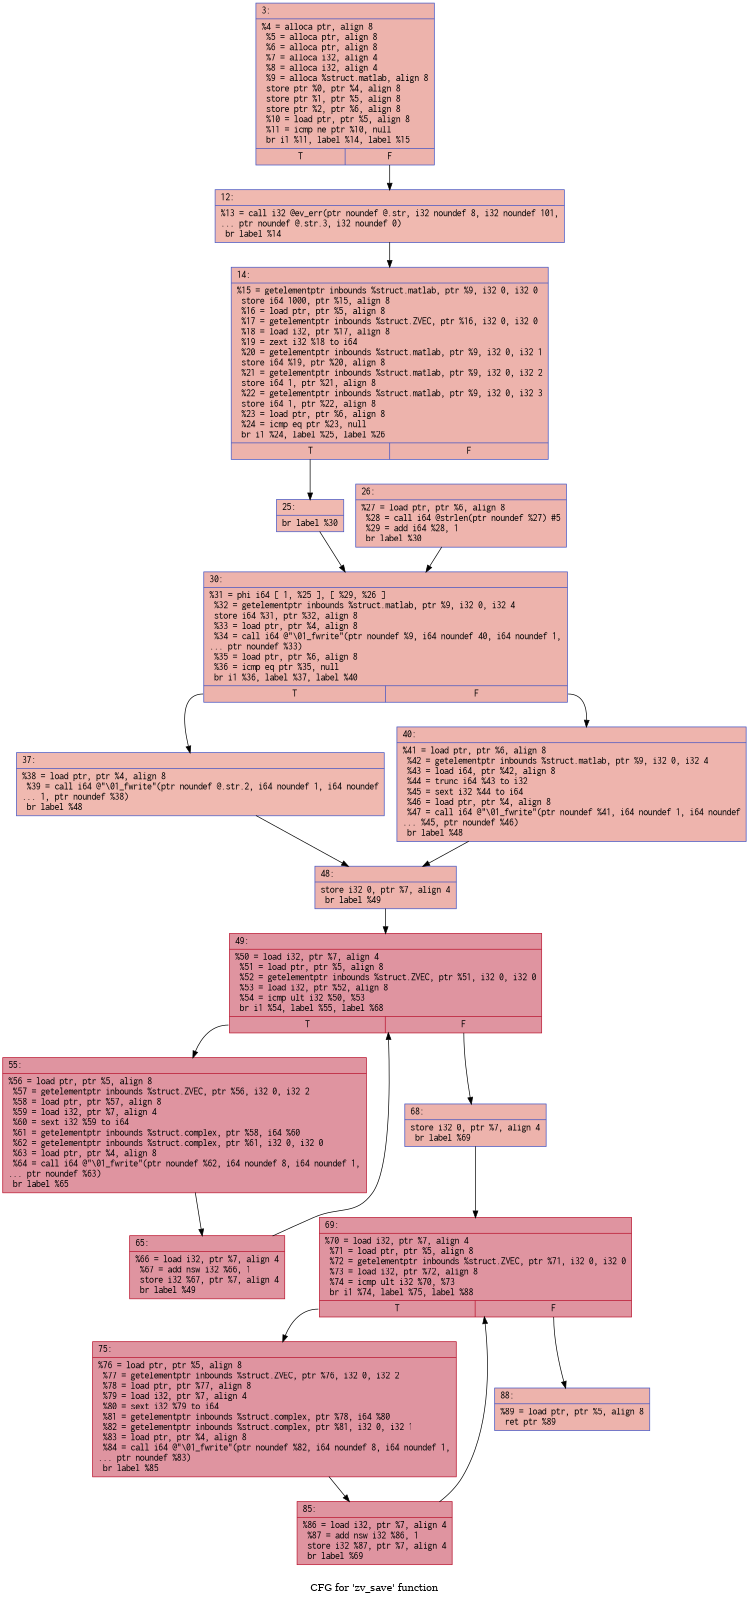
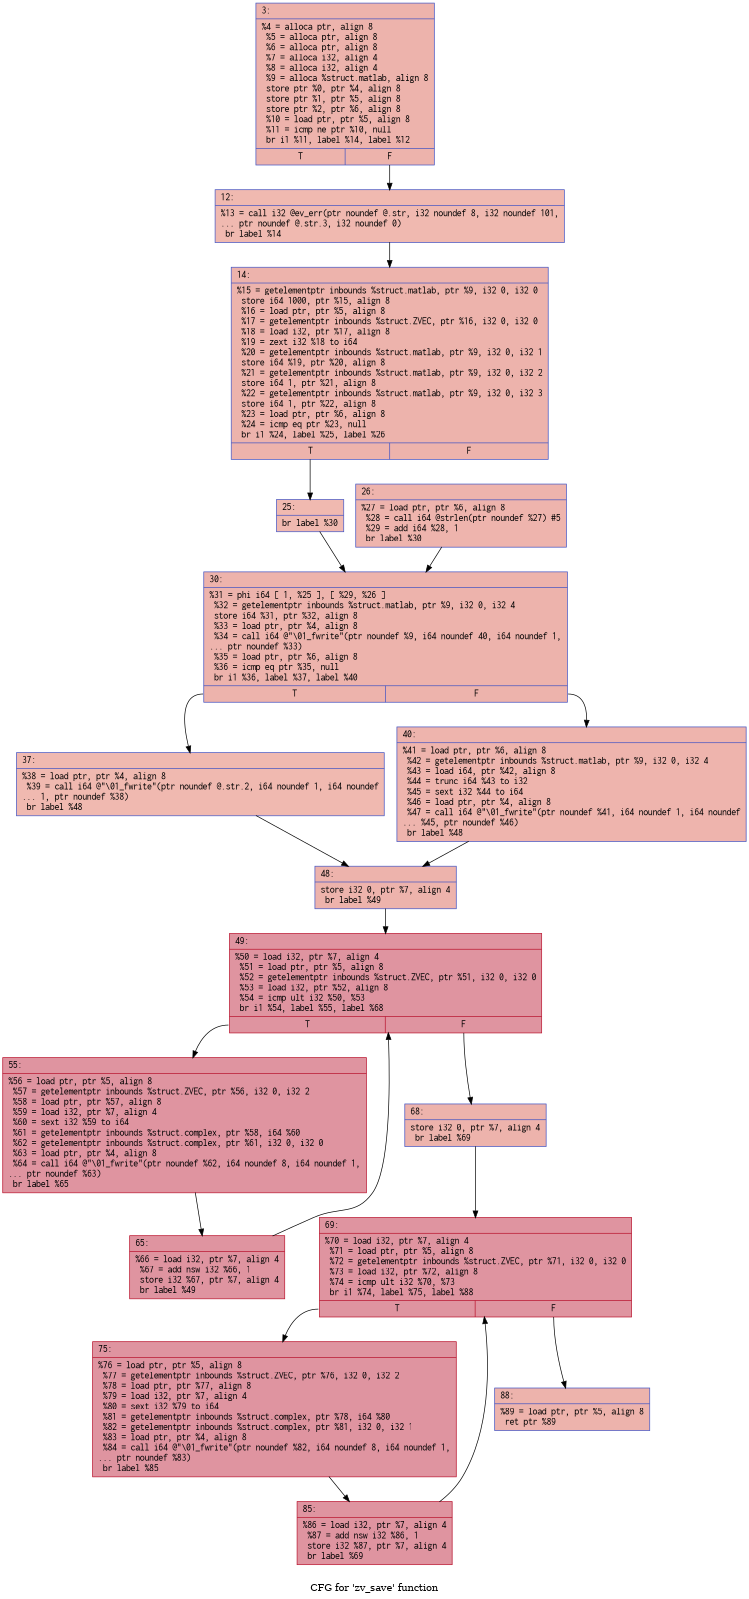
(336, 140) -> (336, 140)
